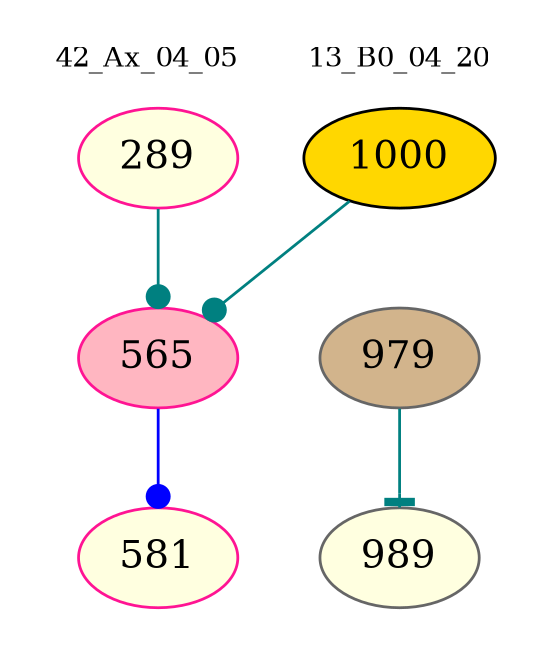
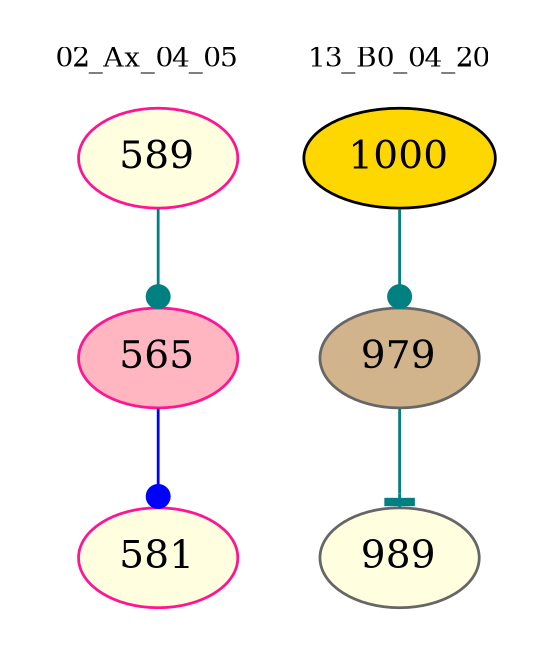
(147, 60) -> (147, 60)
(158, 158) -> (158, 158)
(302, 239) -> (400, 247)
